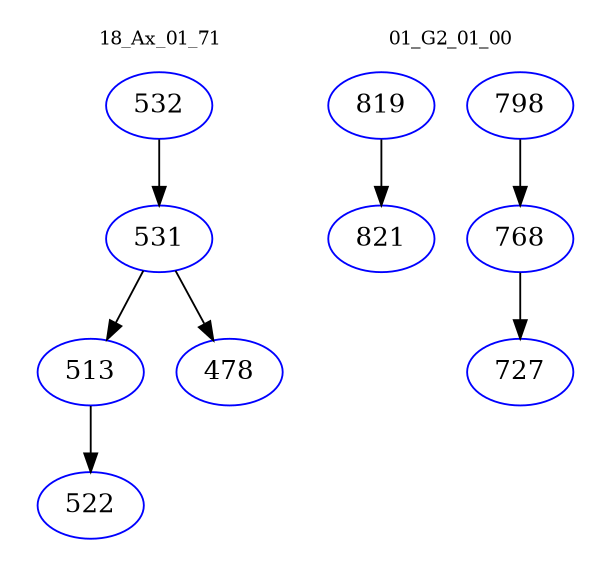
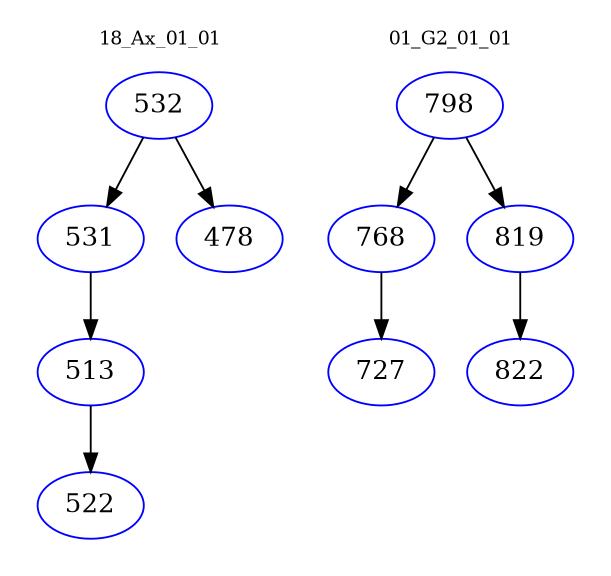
(160, 40) -> (160, 40)
(451, 40) -> (451, 40)
none -> (481, 164)
(381, 239) -> (520, 372)
(190, 297) -> (190, 164)
